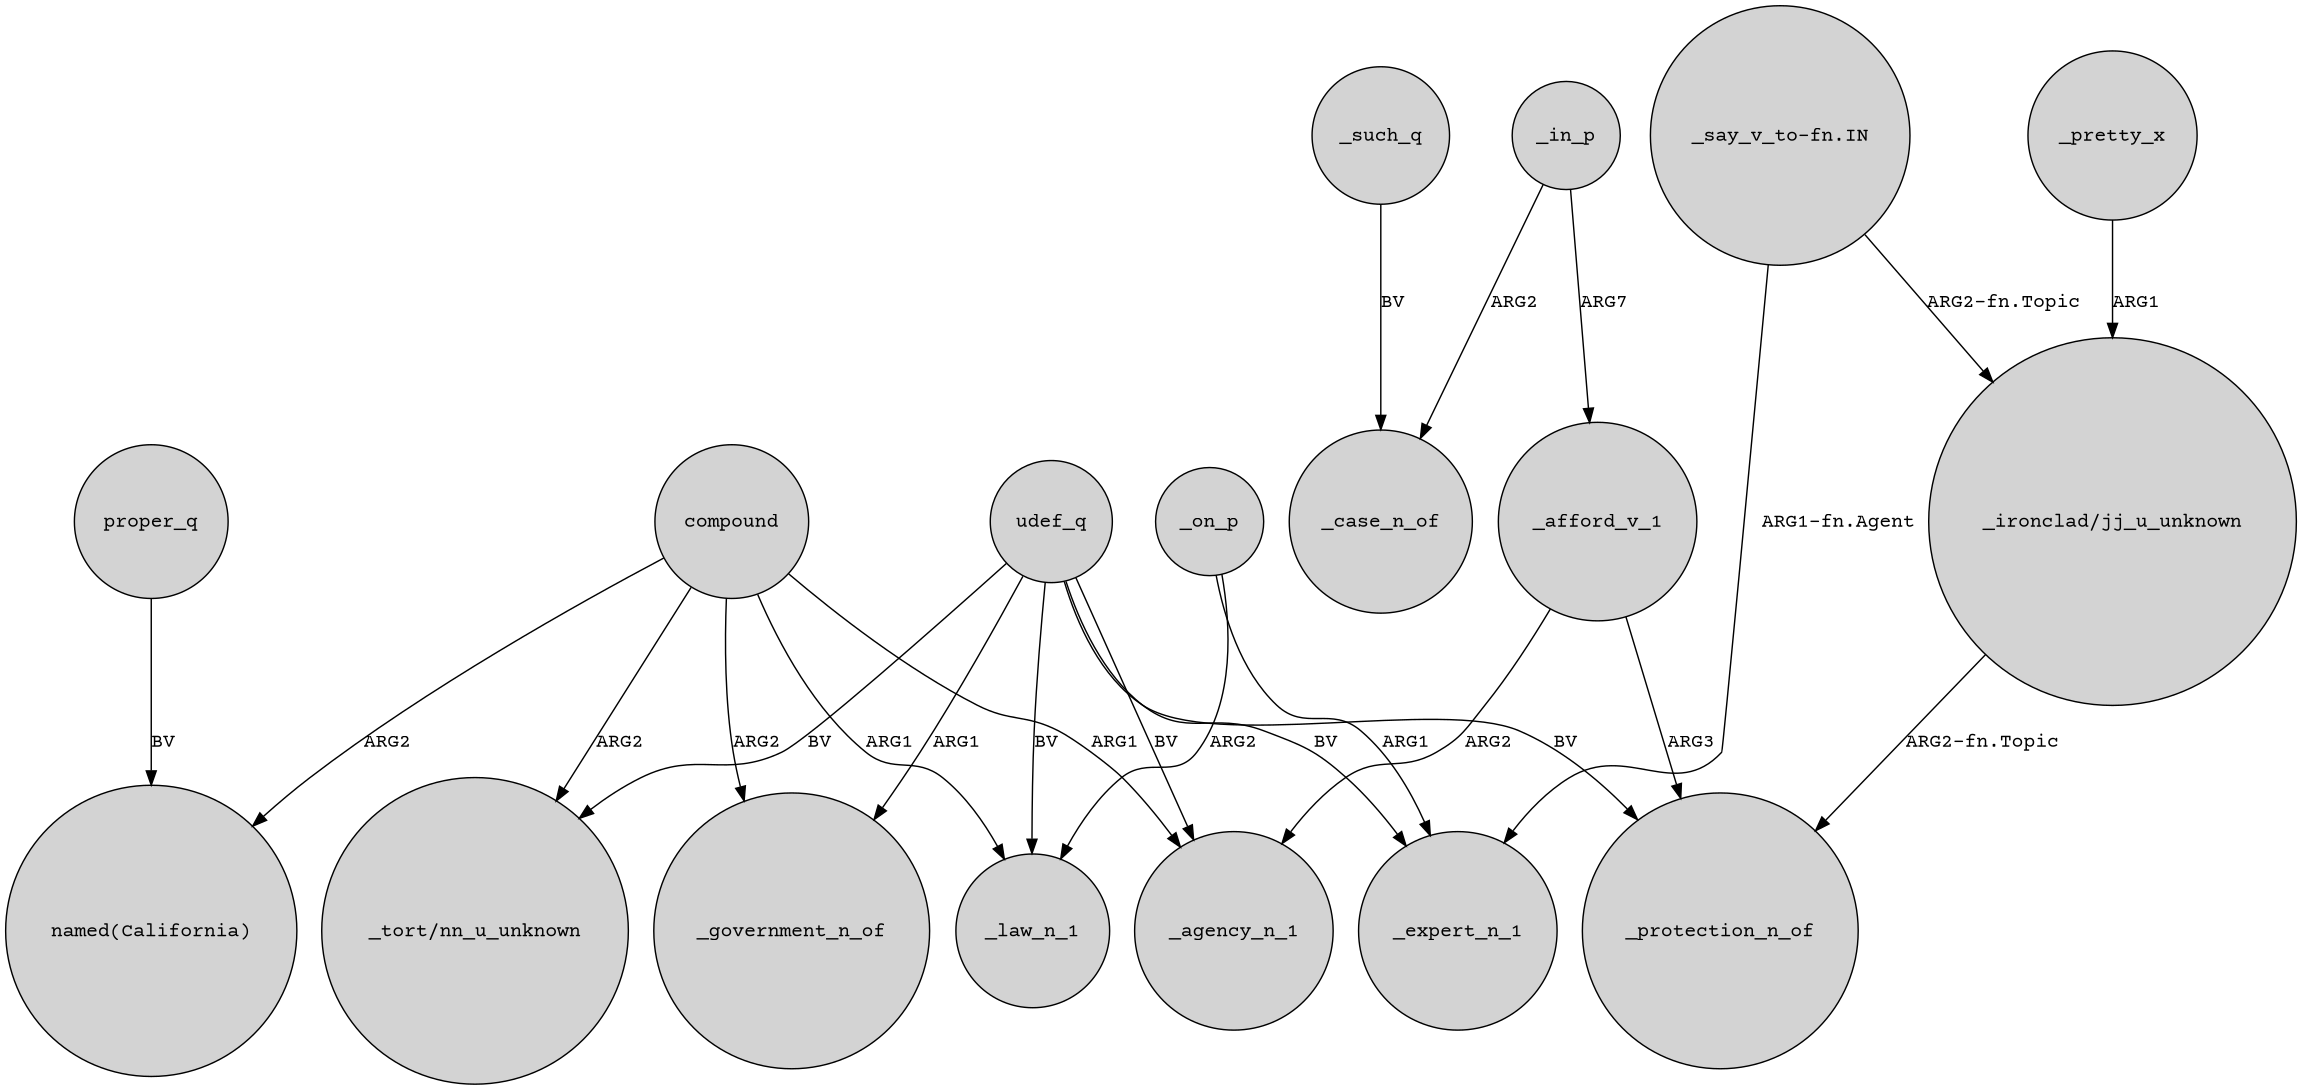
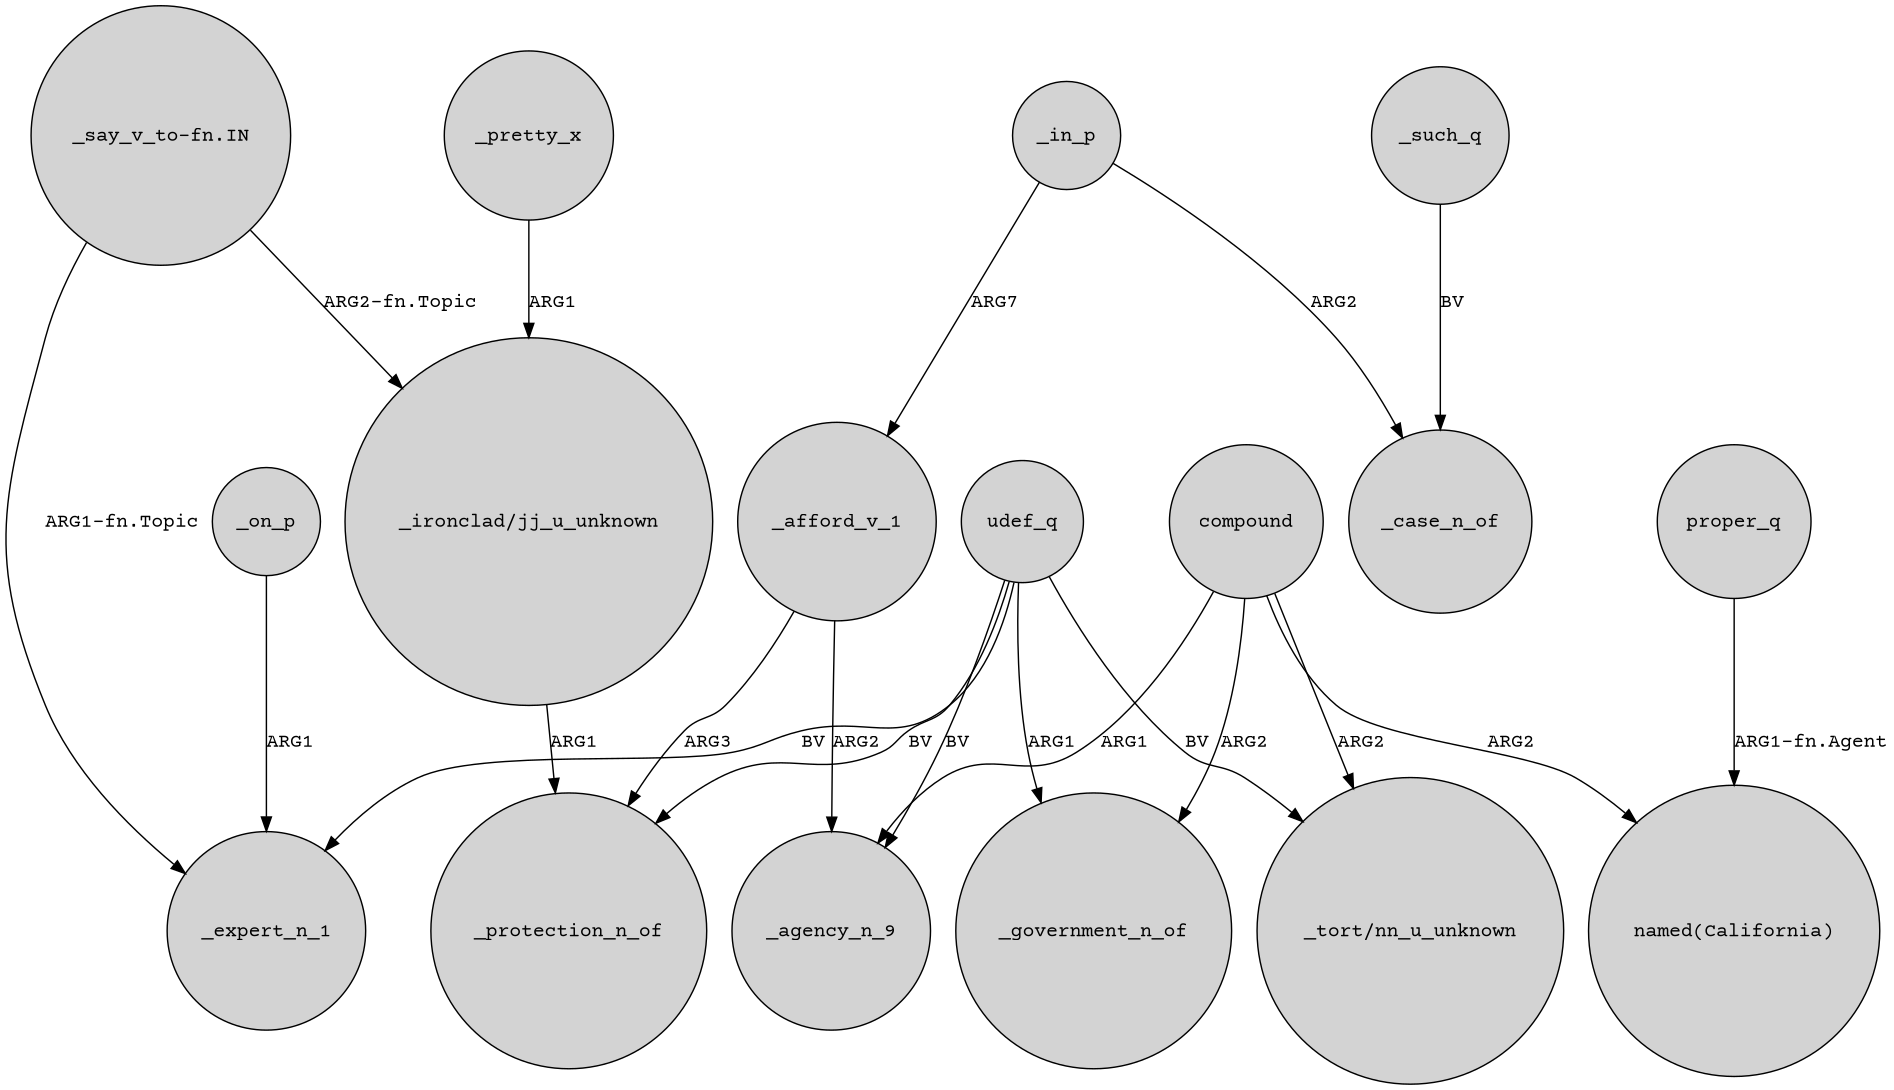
(1839, 522) -> (122, 522)
(163, 742) -> (1811, 742)
(1983, 742) -> (575, 742)
(1033, 931) -> none
(1234, 931) -> (831, 931)
